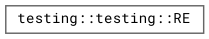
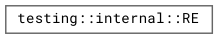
(105, 20) -> (109, 20)
